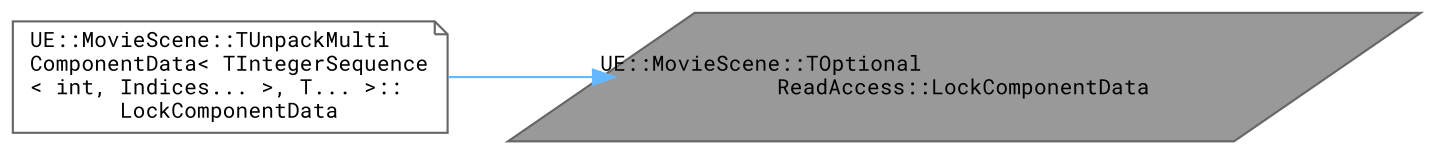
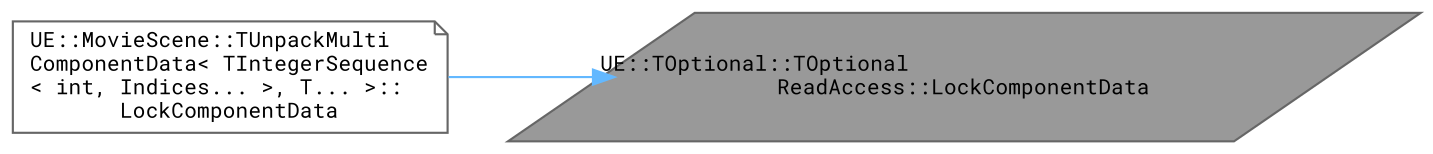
(964, 77) -> (964, 77)
